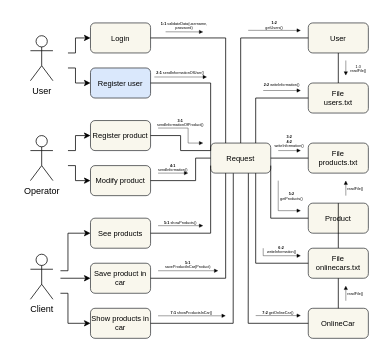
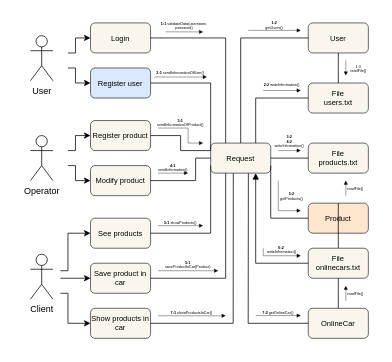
(255, 177) -> (255, 180)
(338, 218) -> (338, 218)
